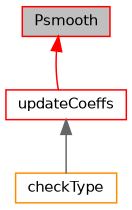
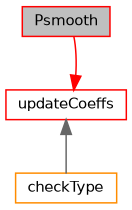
(56, 71) -> (76, 56)
